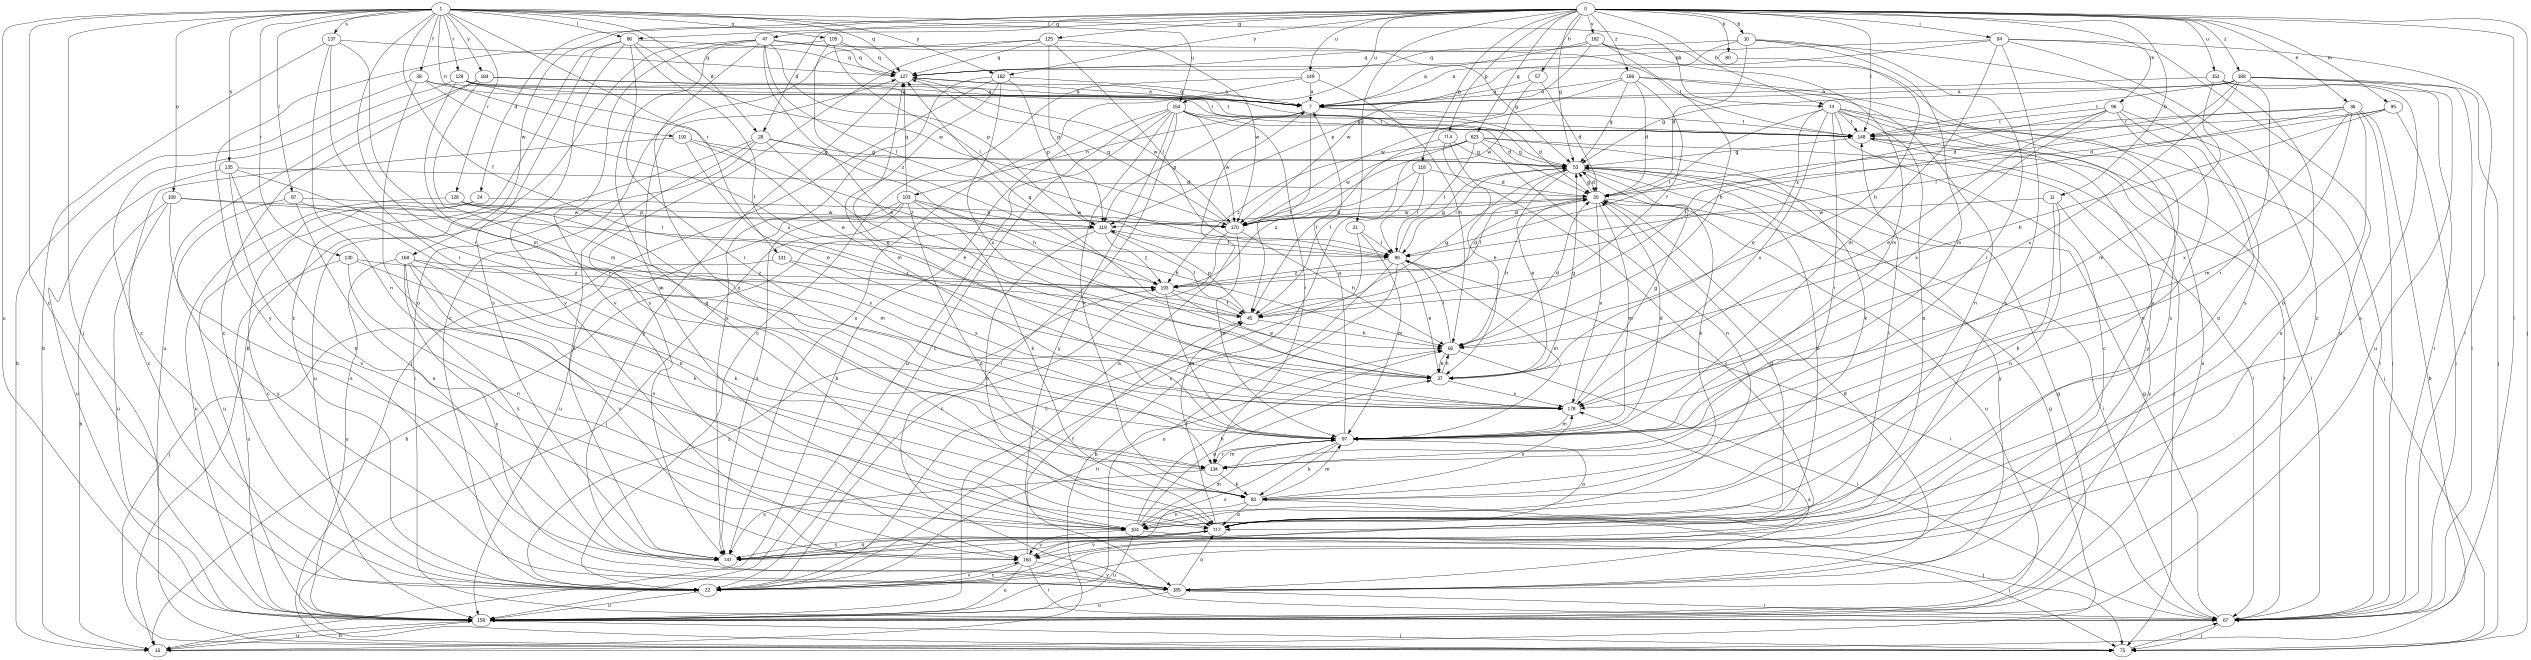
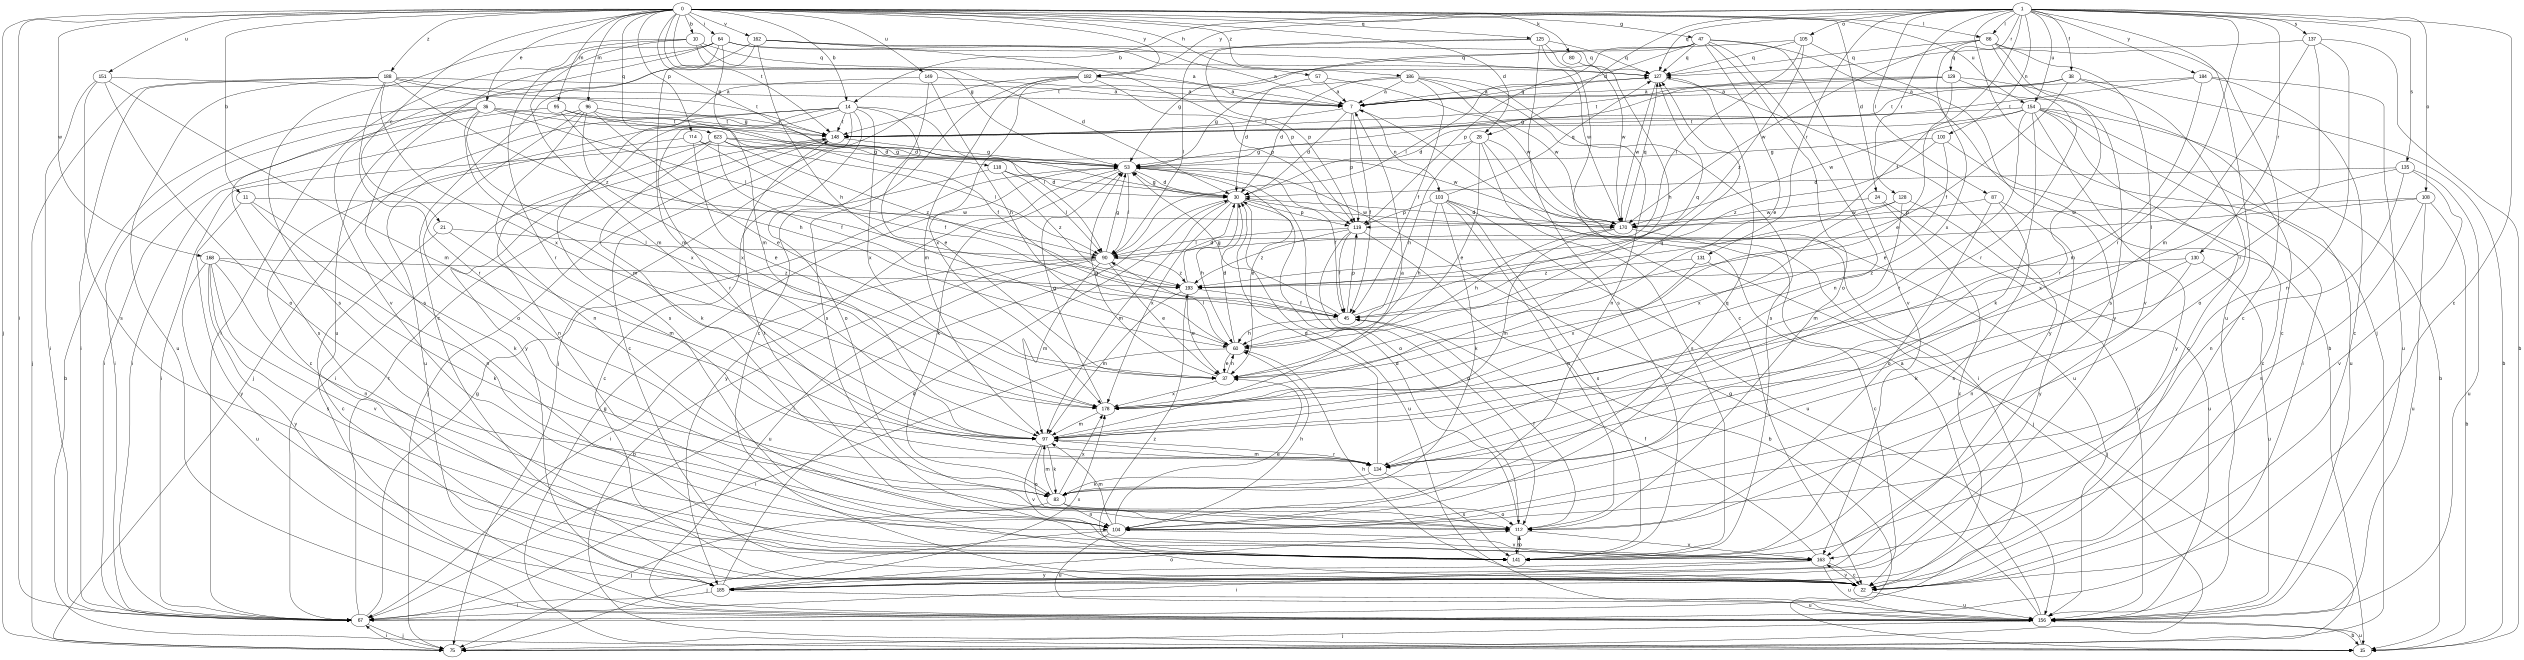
(1610, 425) -> (1298, 333)
